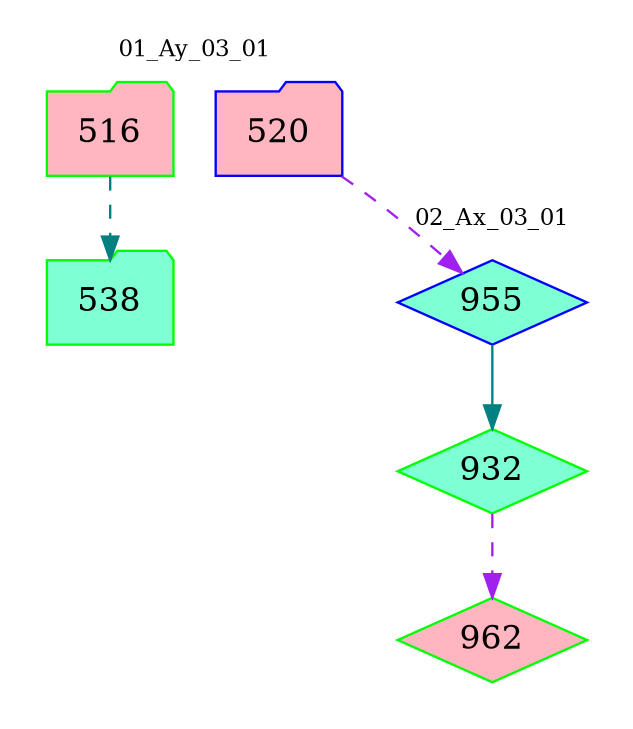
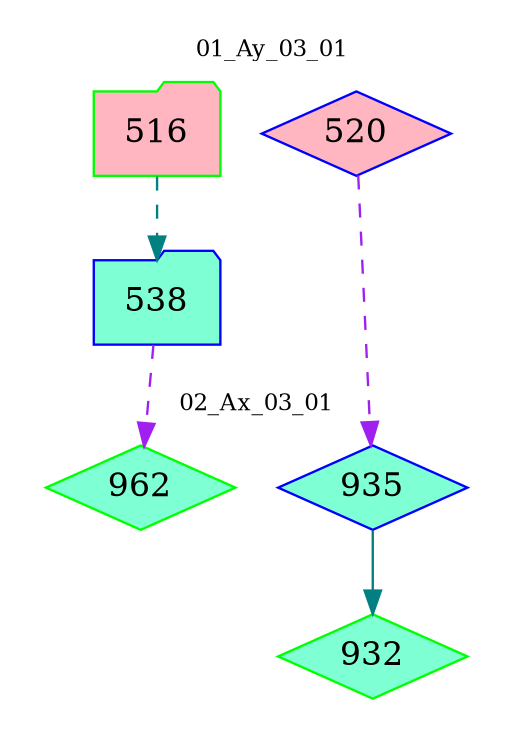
(279, 134) -> (356, 134)
(110, 302) -> (157, 302)
(492, 302) -> (373, 488)
(492, 544) -> (149, 398)
(492, 640) -> (141, 488)
